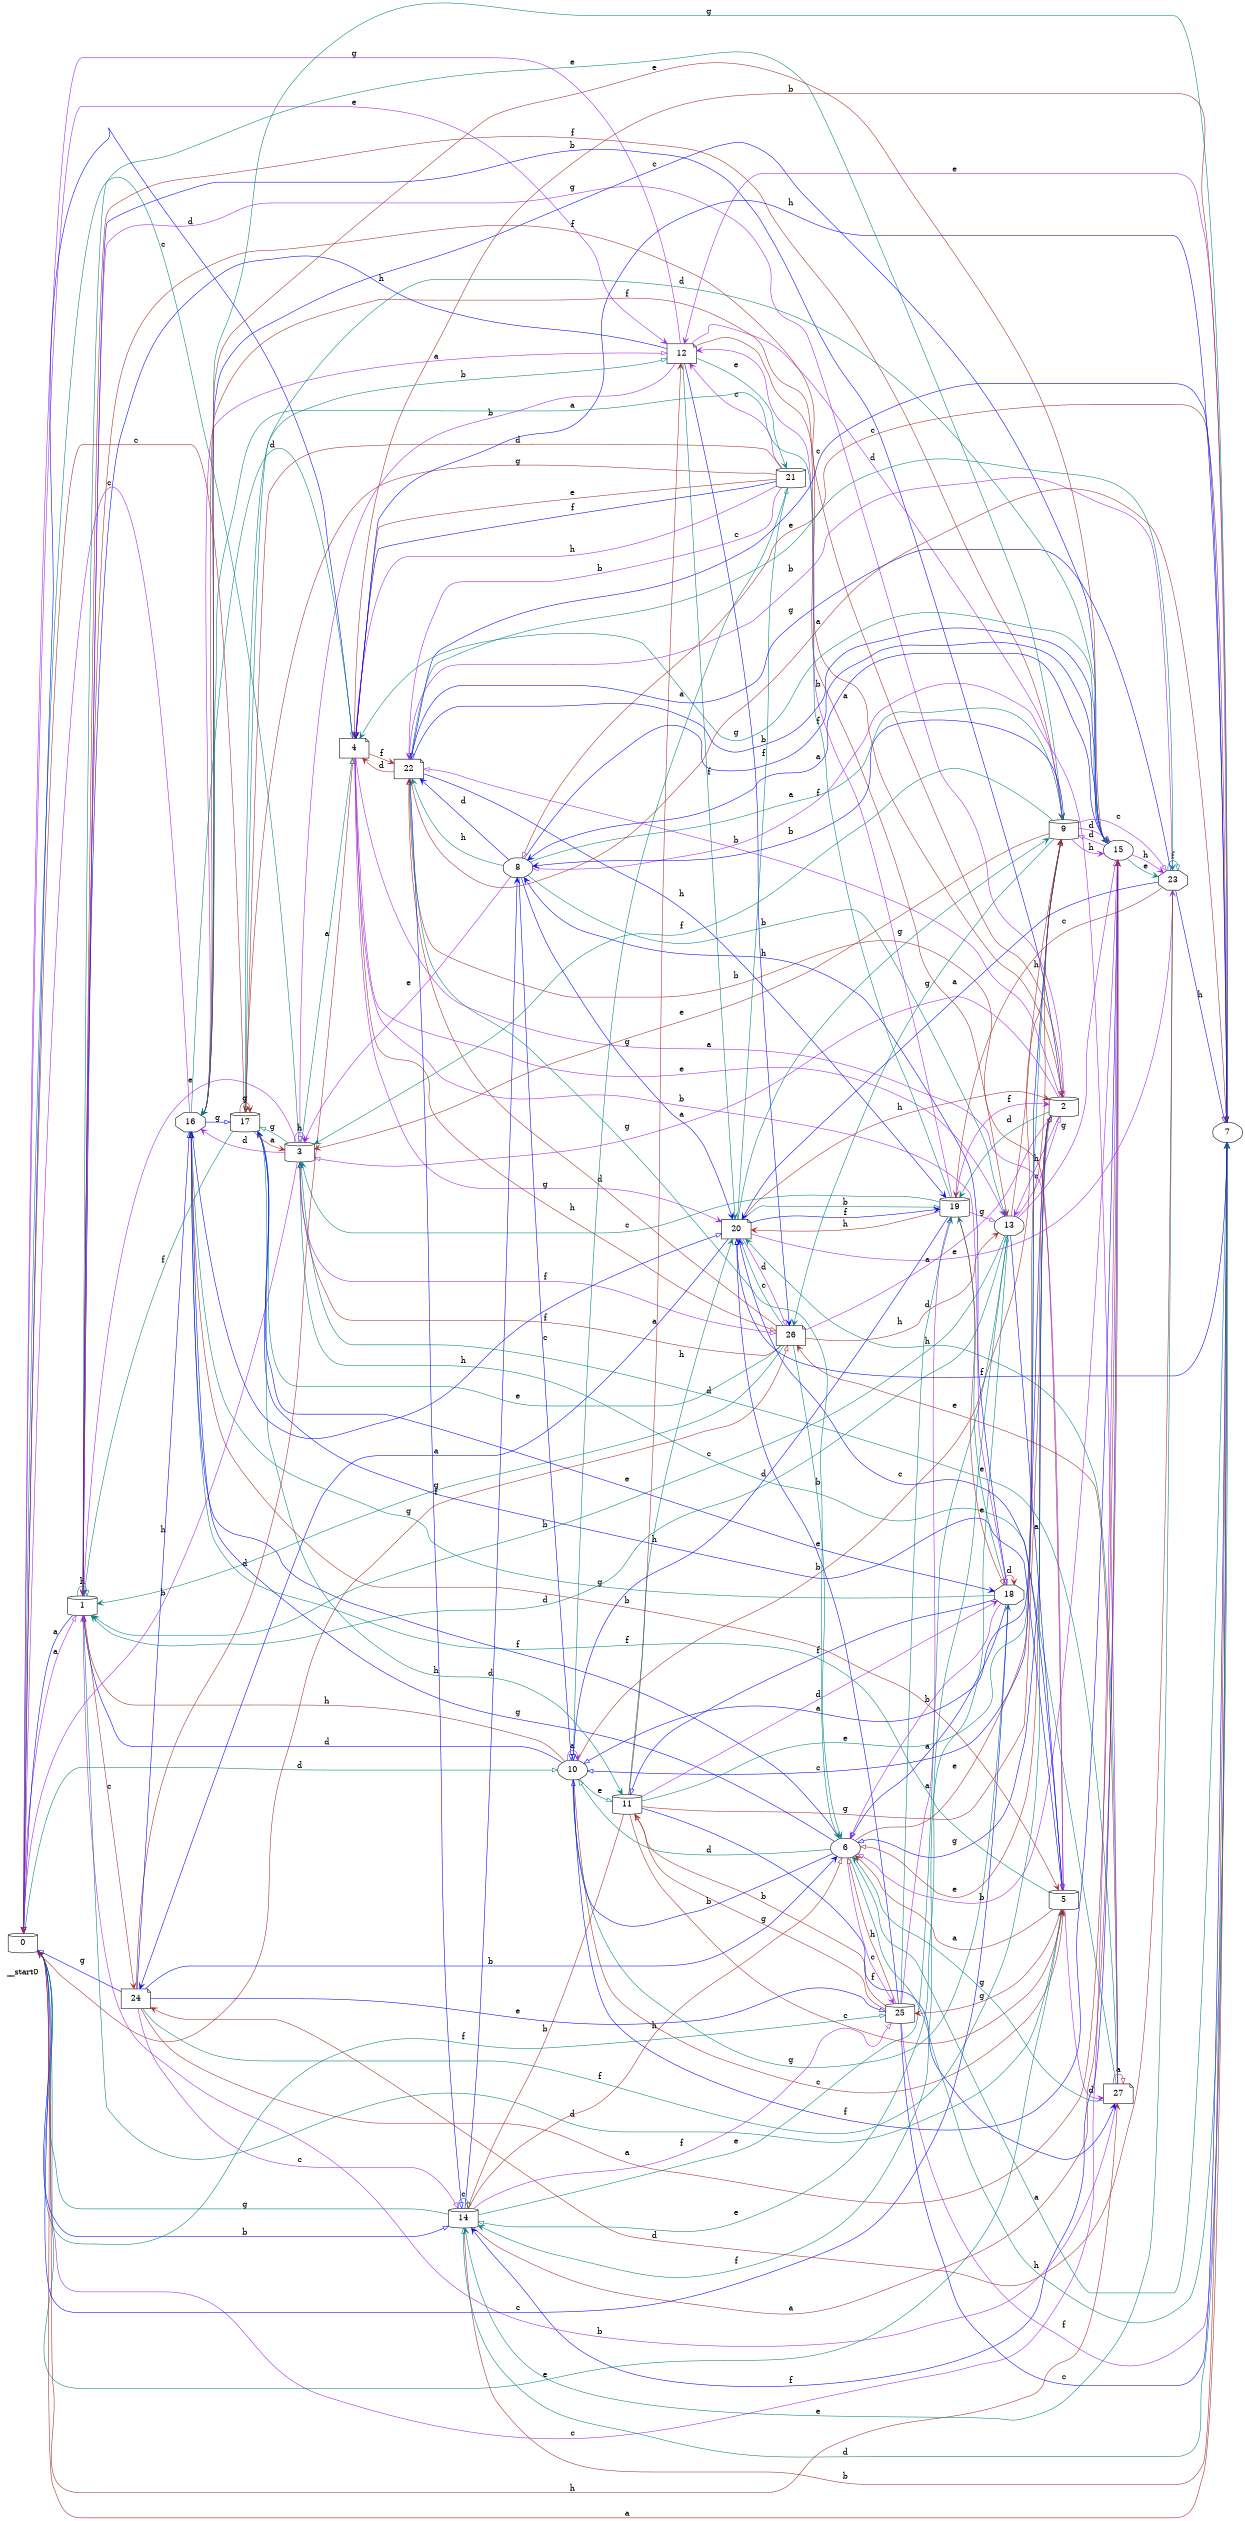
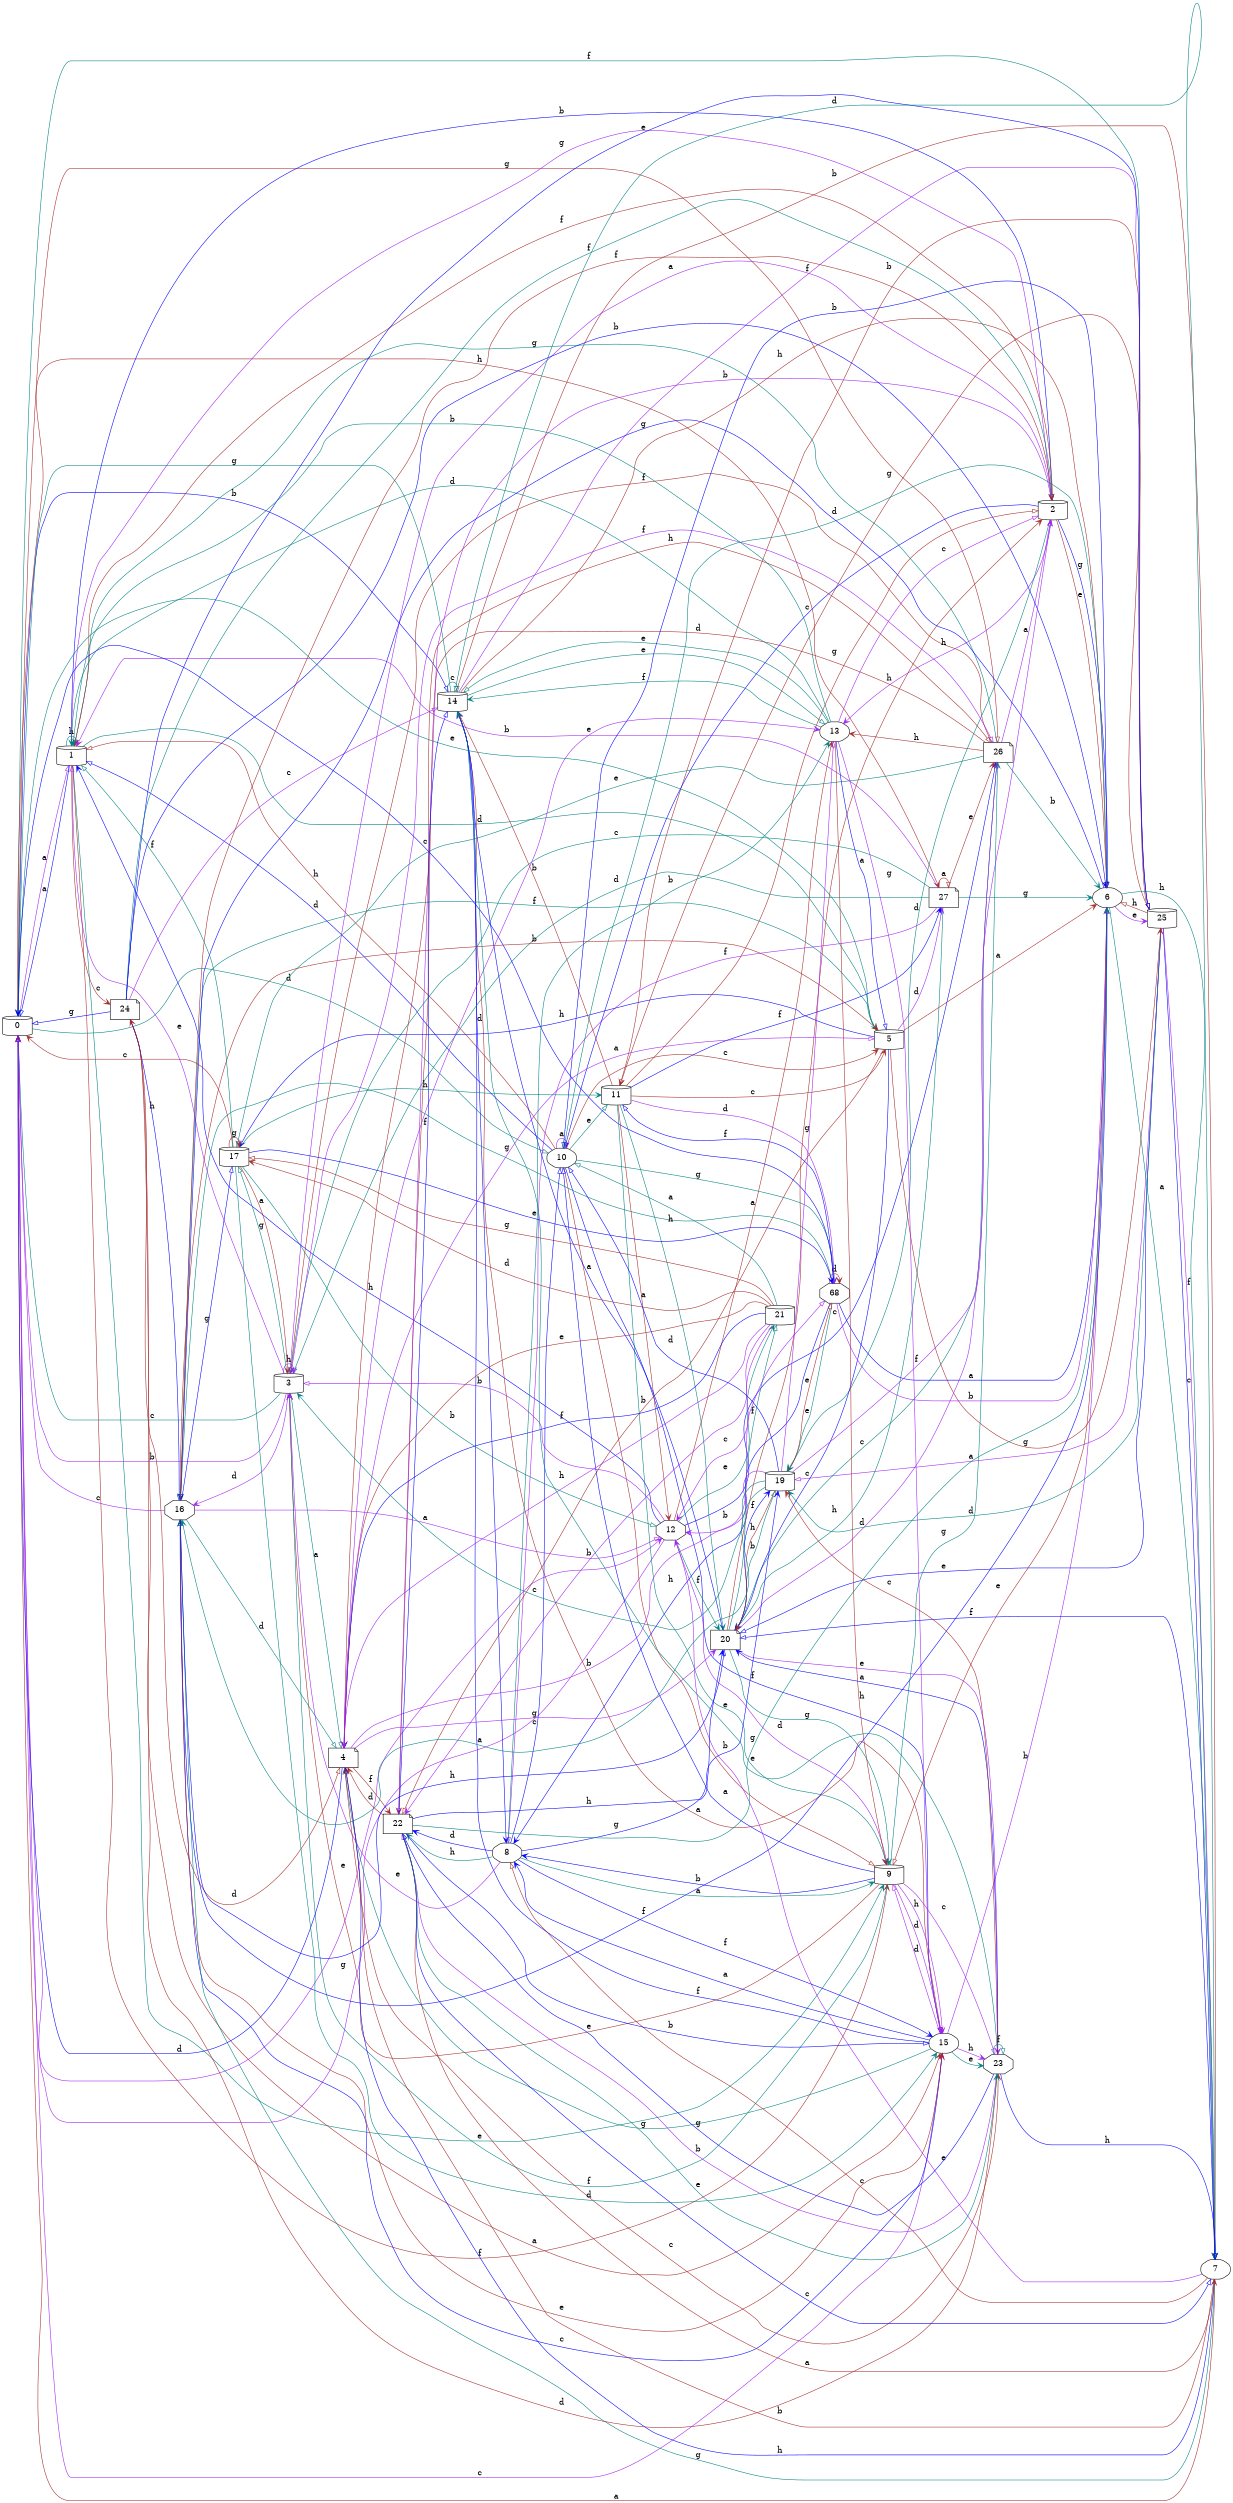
(682, 354) -> (671, 1530)
(321, 1500) -> (551, 1186)
(1009, 1595) -> (835, 1293)
(873, 1958) -> (1135, 915)
(23, 1973) -> none
none -> (632, 2231)
